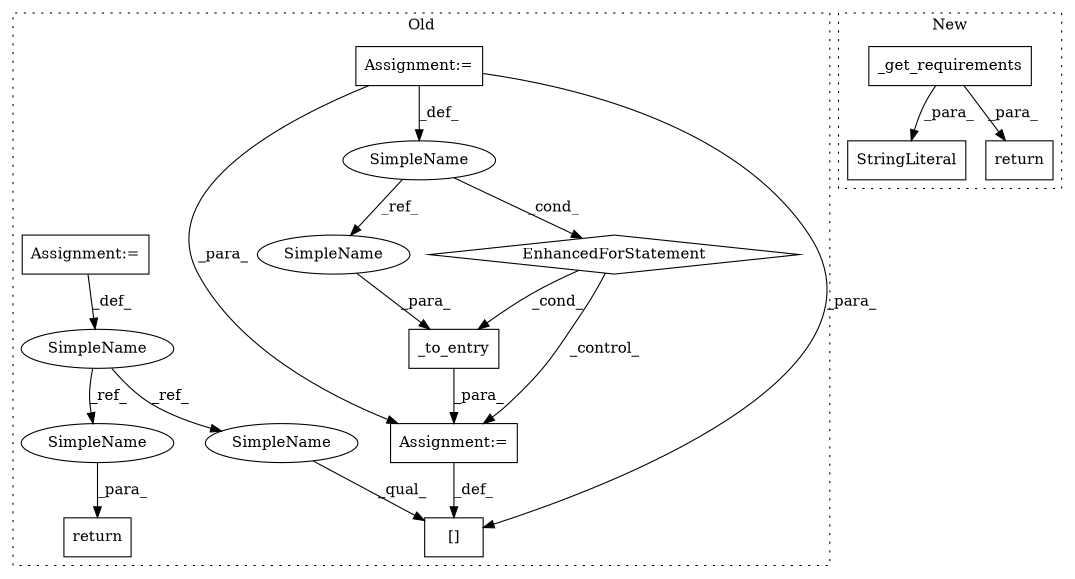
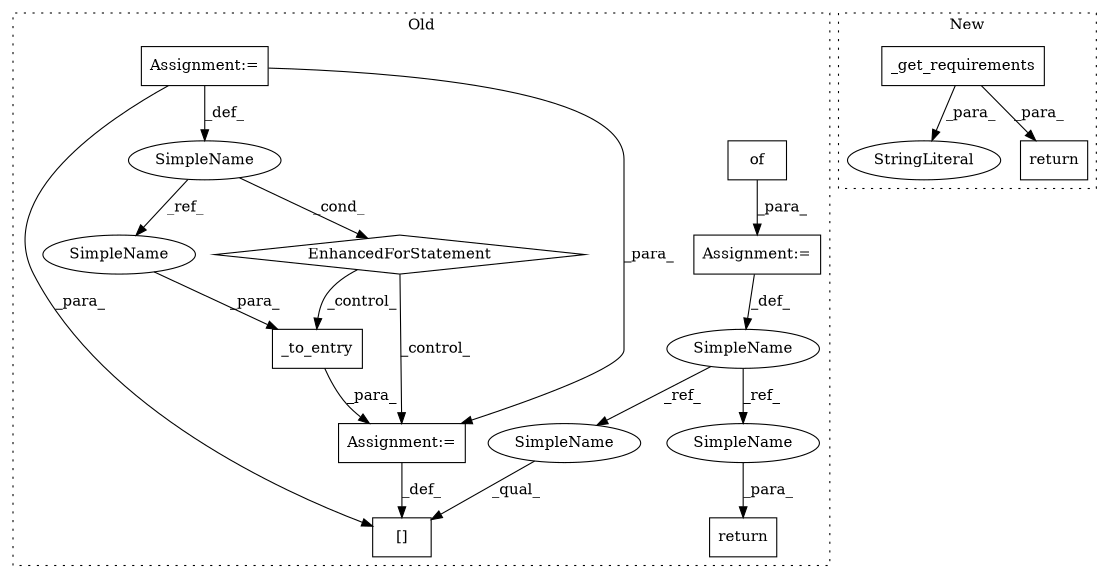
none -> (757, 160)
(907, 160) -> (924, 160)
(558, 302) -> (362, 302)
